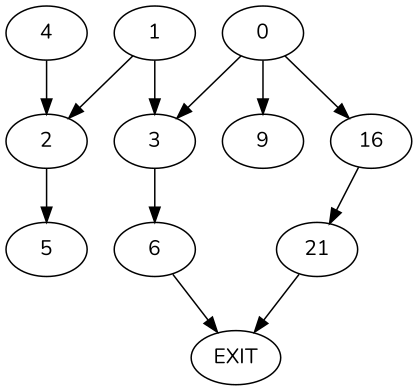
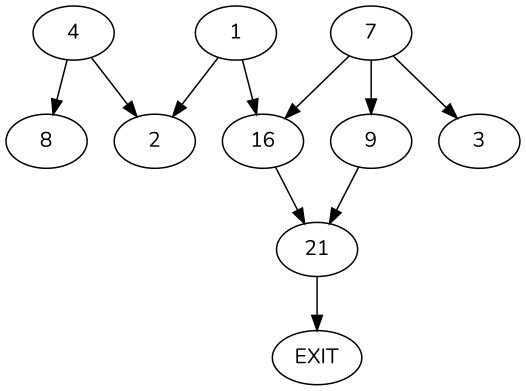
(263, 33) -> (371, 33)
(155, 80) -> (248, 80)
none -> (47, 141)
none -> (348, 189)
(47, 249) -> none
(155, 249) -> none
